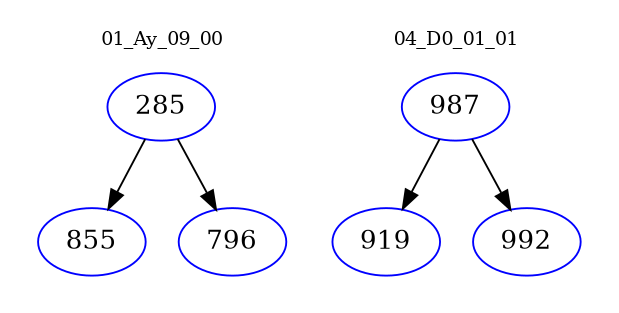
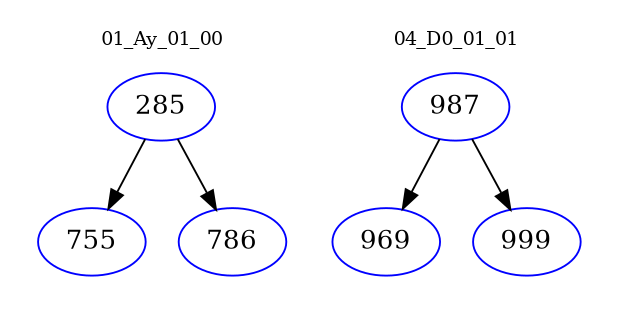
(162, 40) -> (162, 40)
(92, 242) -> (92, 242)
(232, 242) -> (232, 242)
(386, 242) -> (386, 242)
(527, 242) -> (527, 242)
